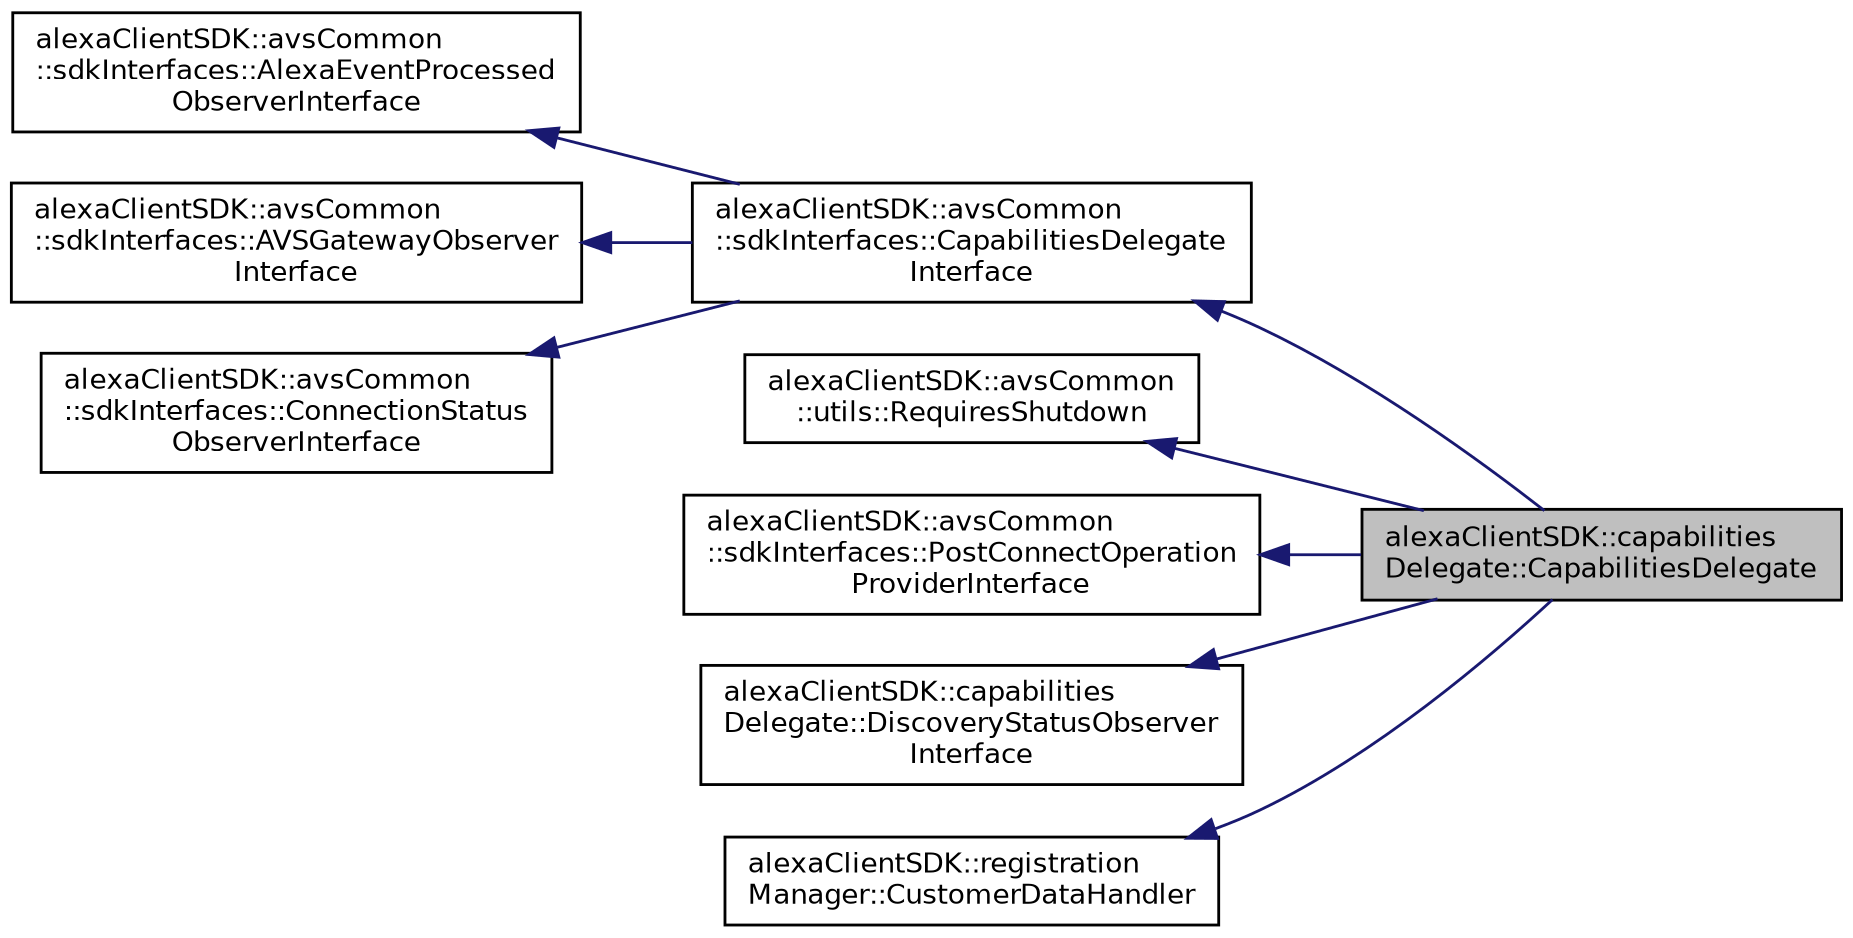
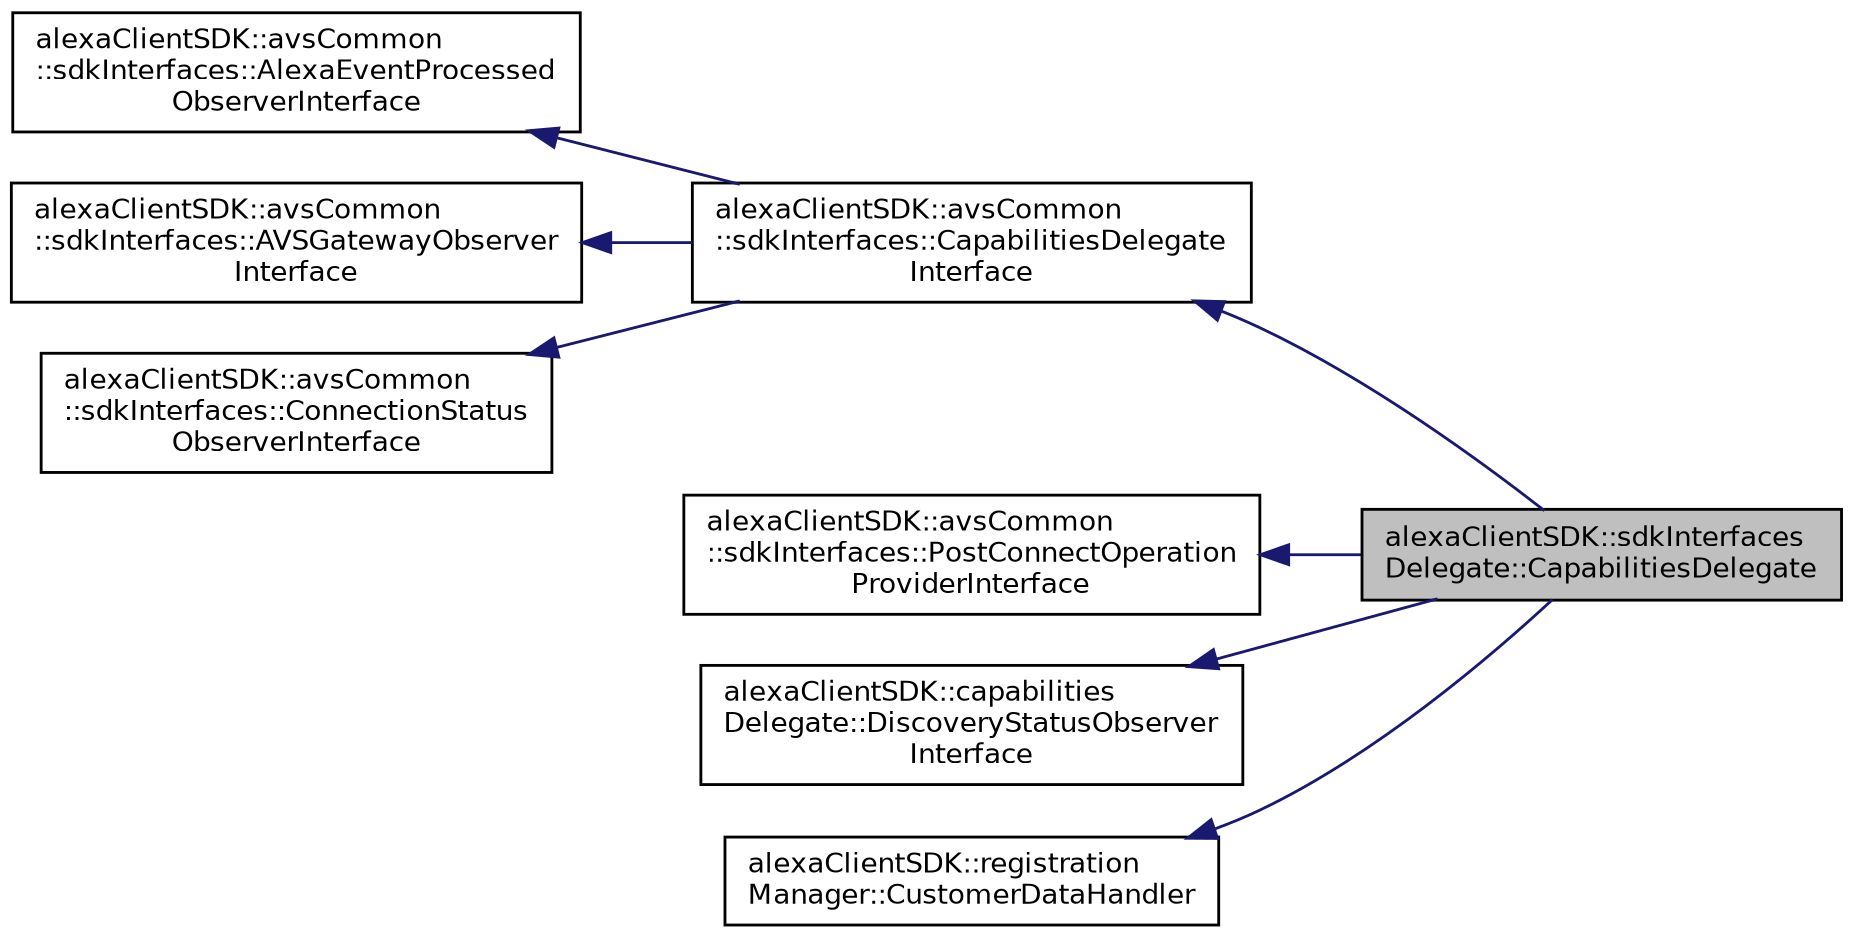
(972, 399) -> none
(1602, 555) -> (1602, 555)
